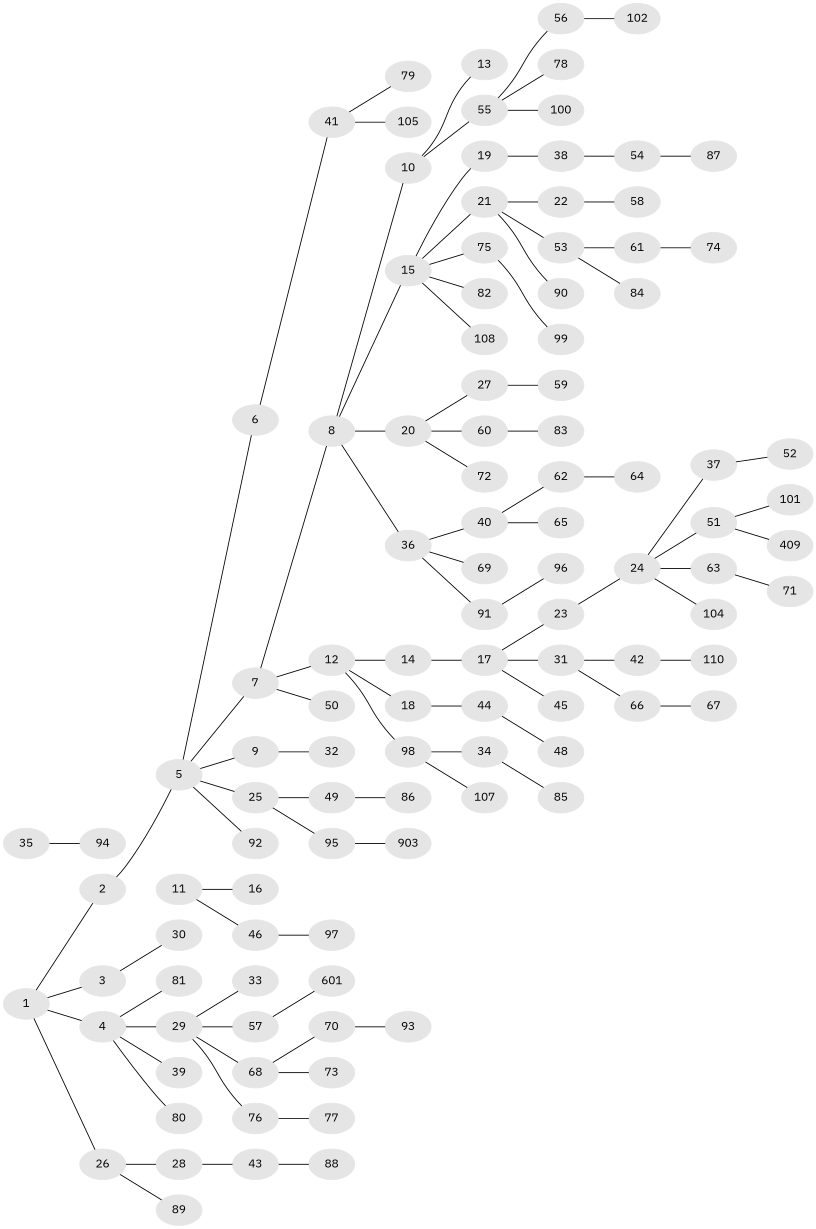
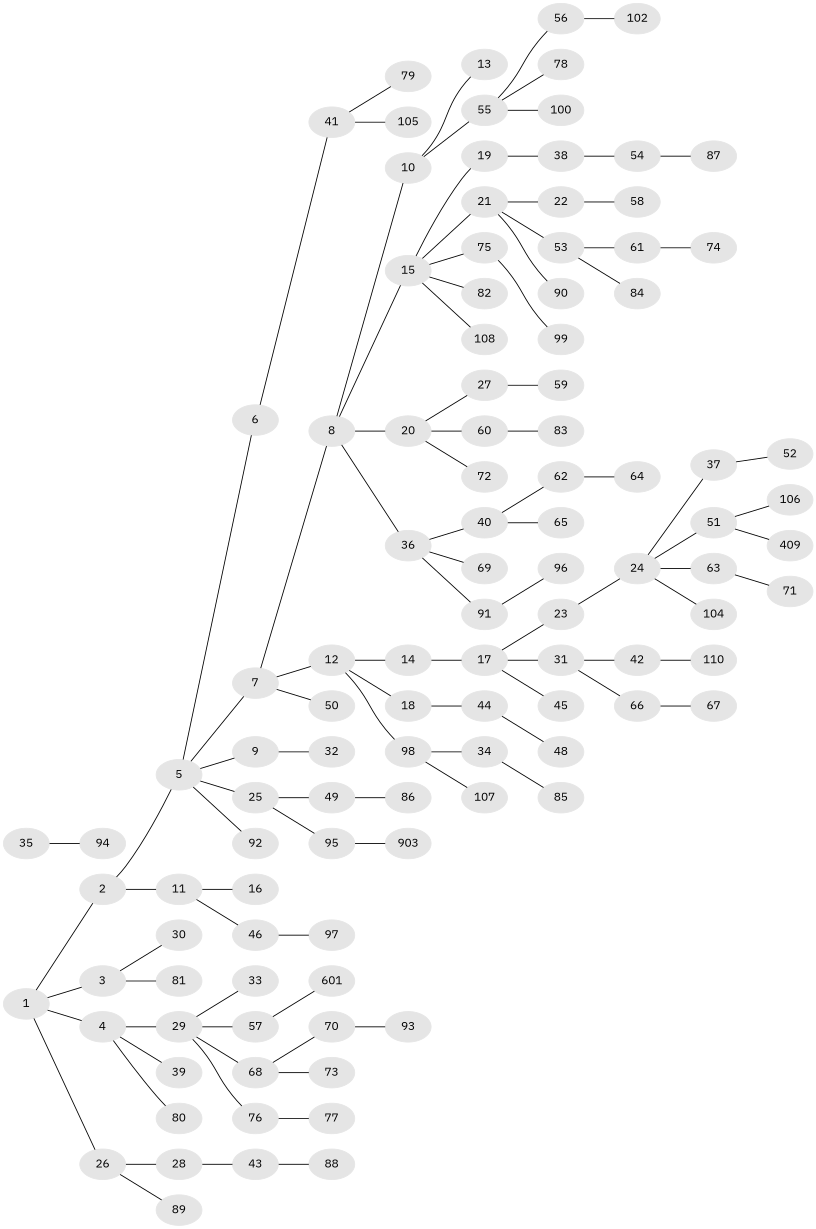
(790, 500) -> (790, 500)
none -> (141, 889)
(141, 1004) -> (141, 981)
